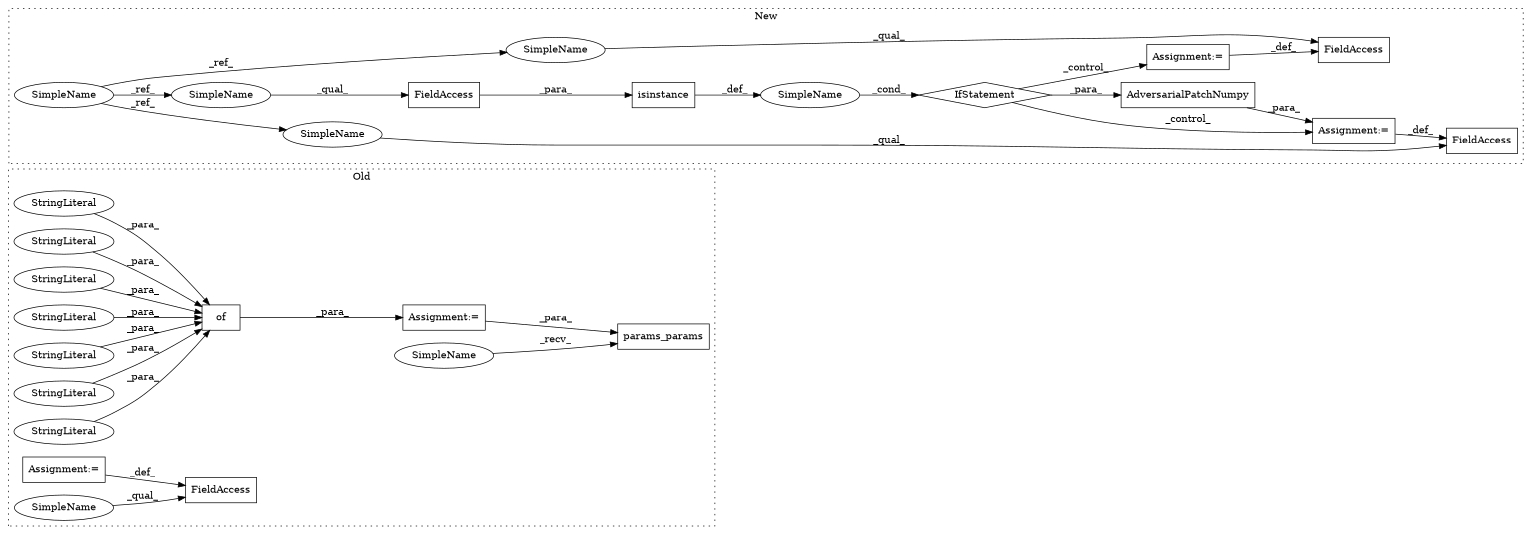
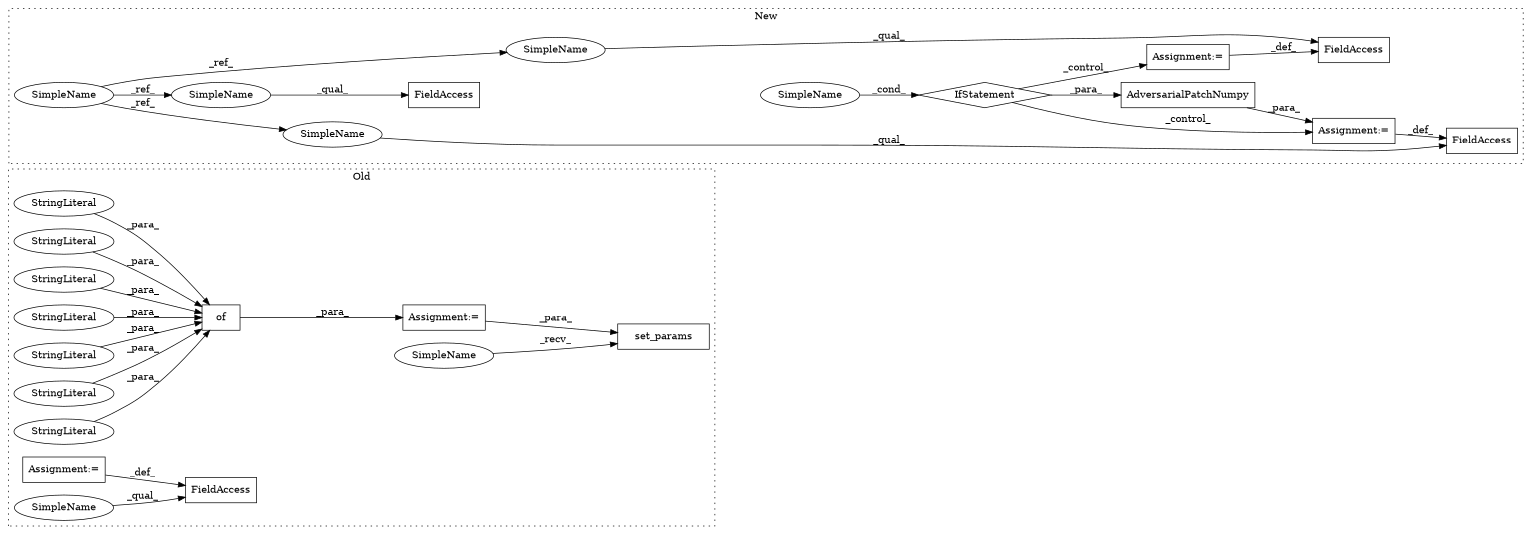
(663, 95) -> none
(663, 337) -> (663, 337)
